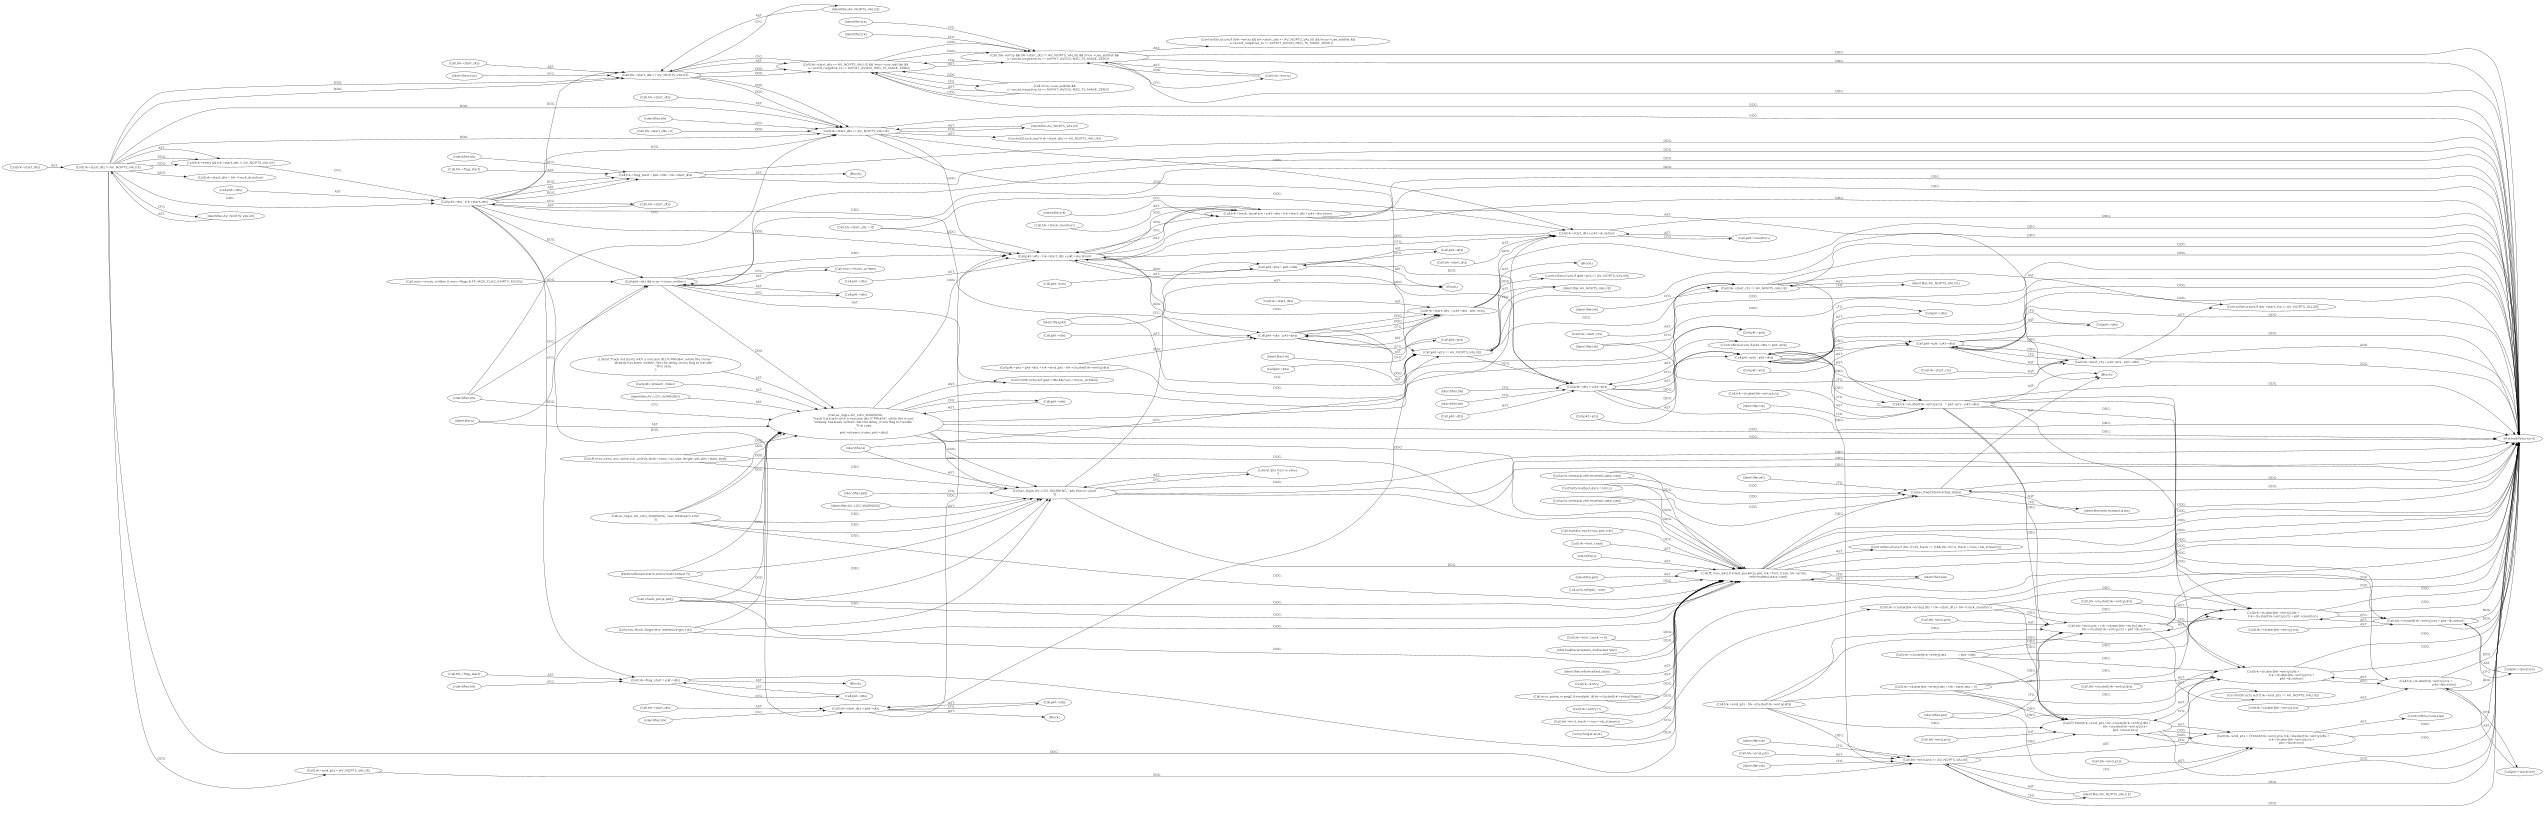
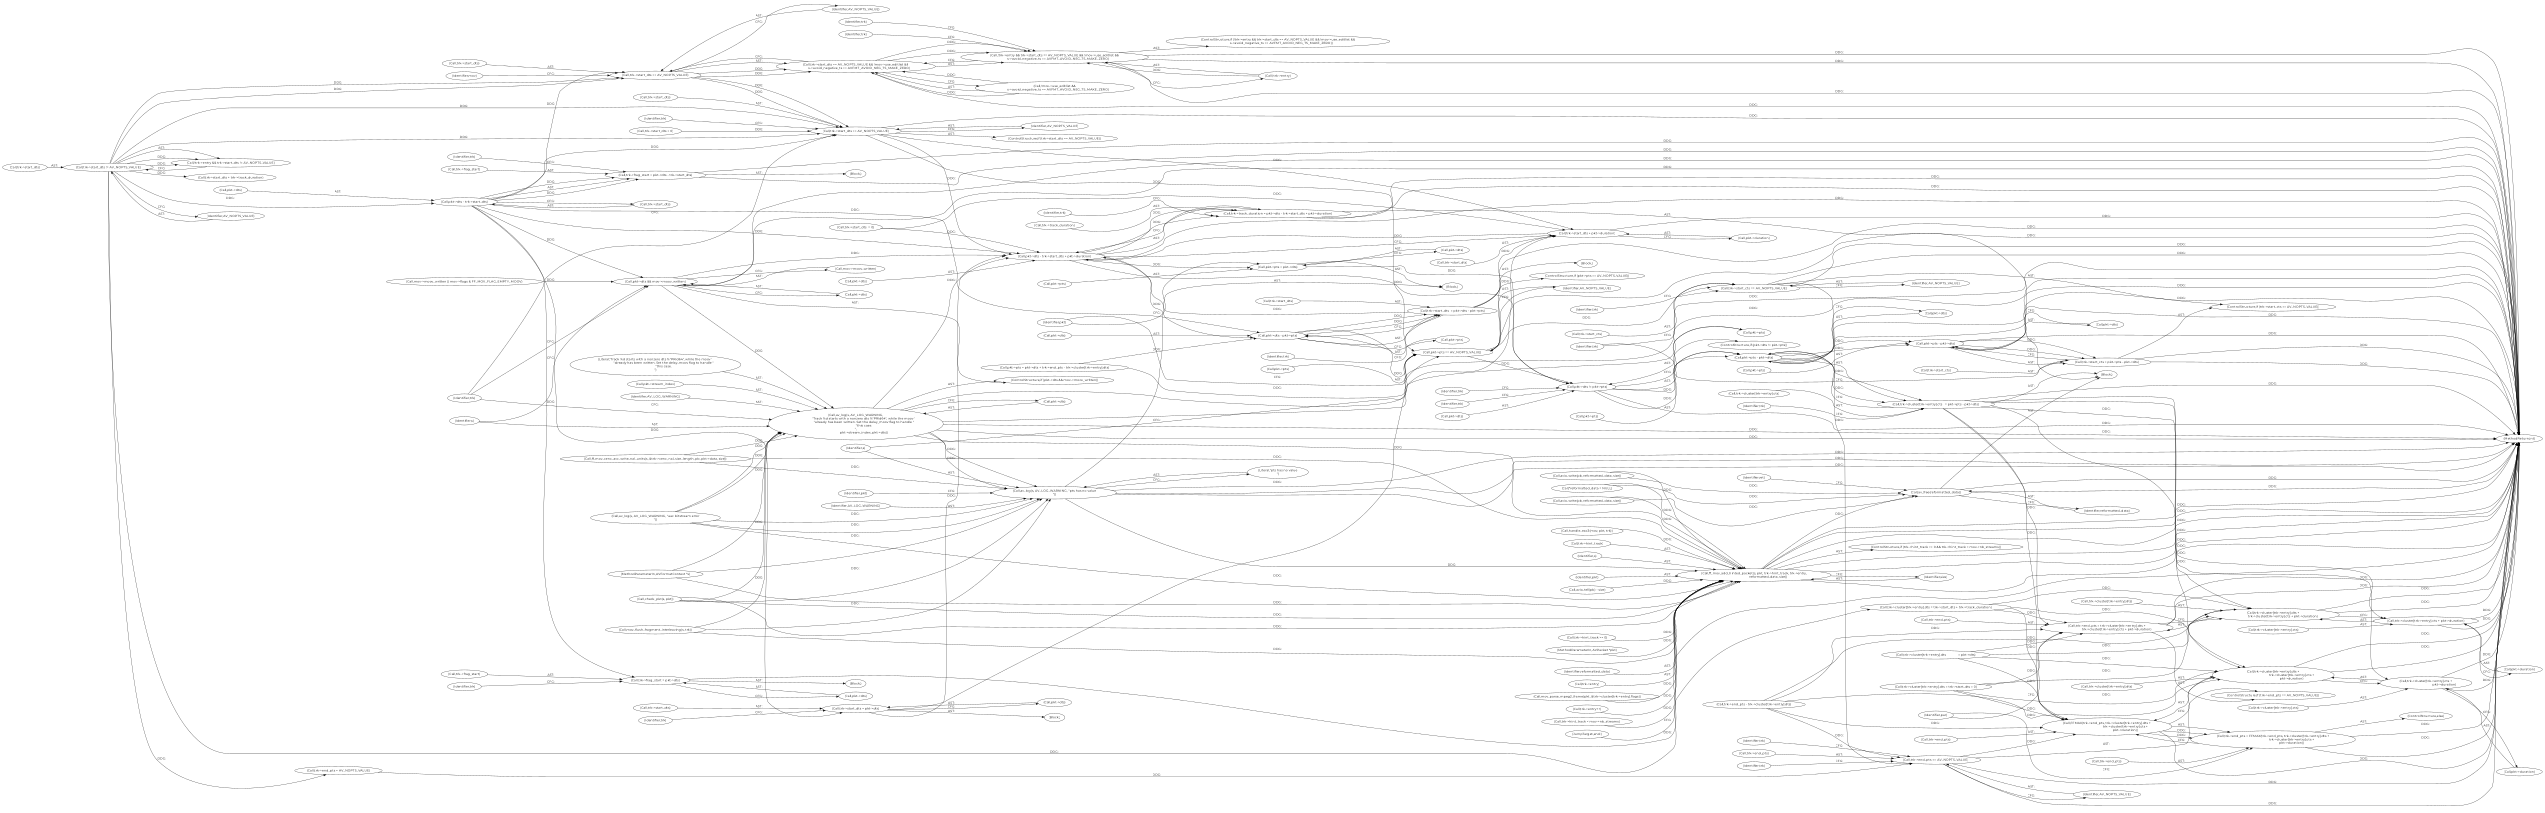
(351, 181) -> (178, 170)
(1165, 271) -> (1165, 267)
